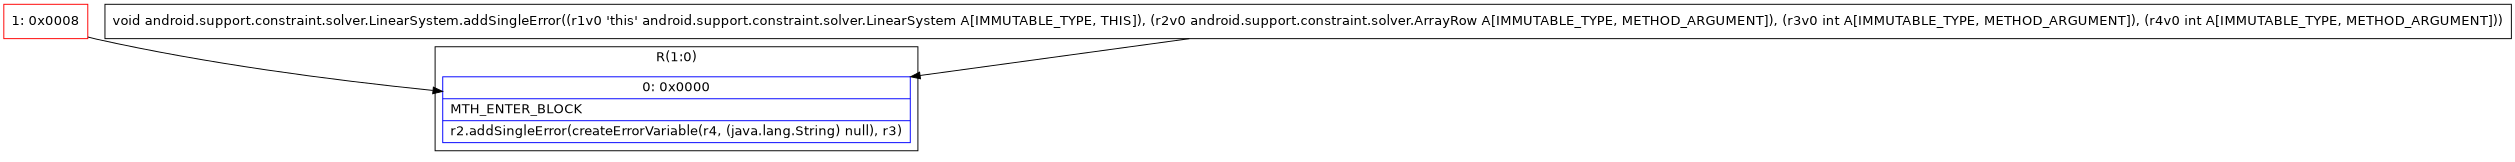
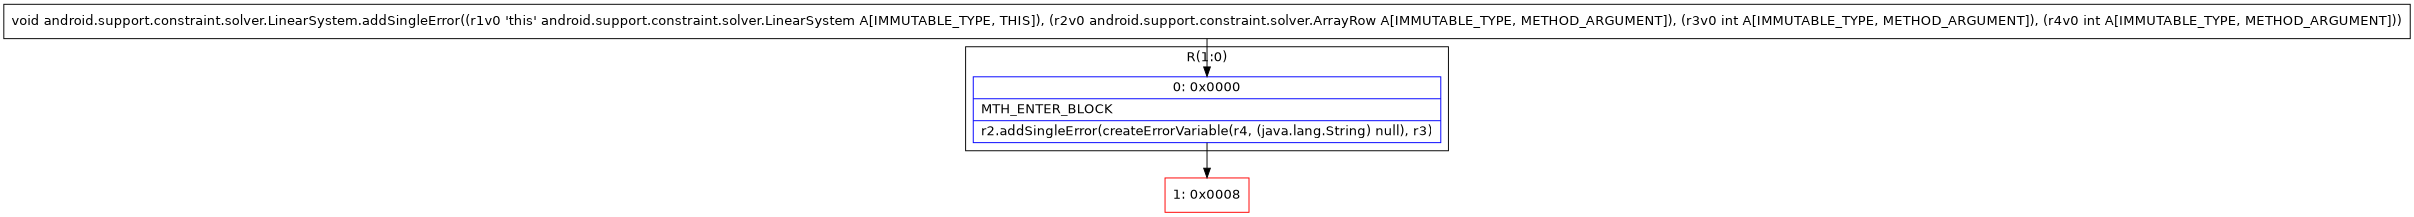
(260, 69) -> (1207, 157)
